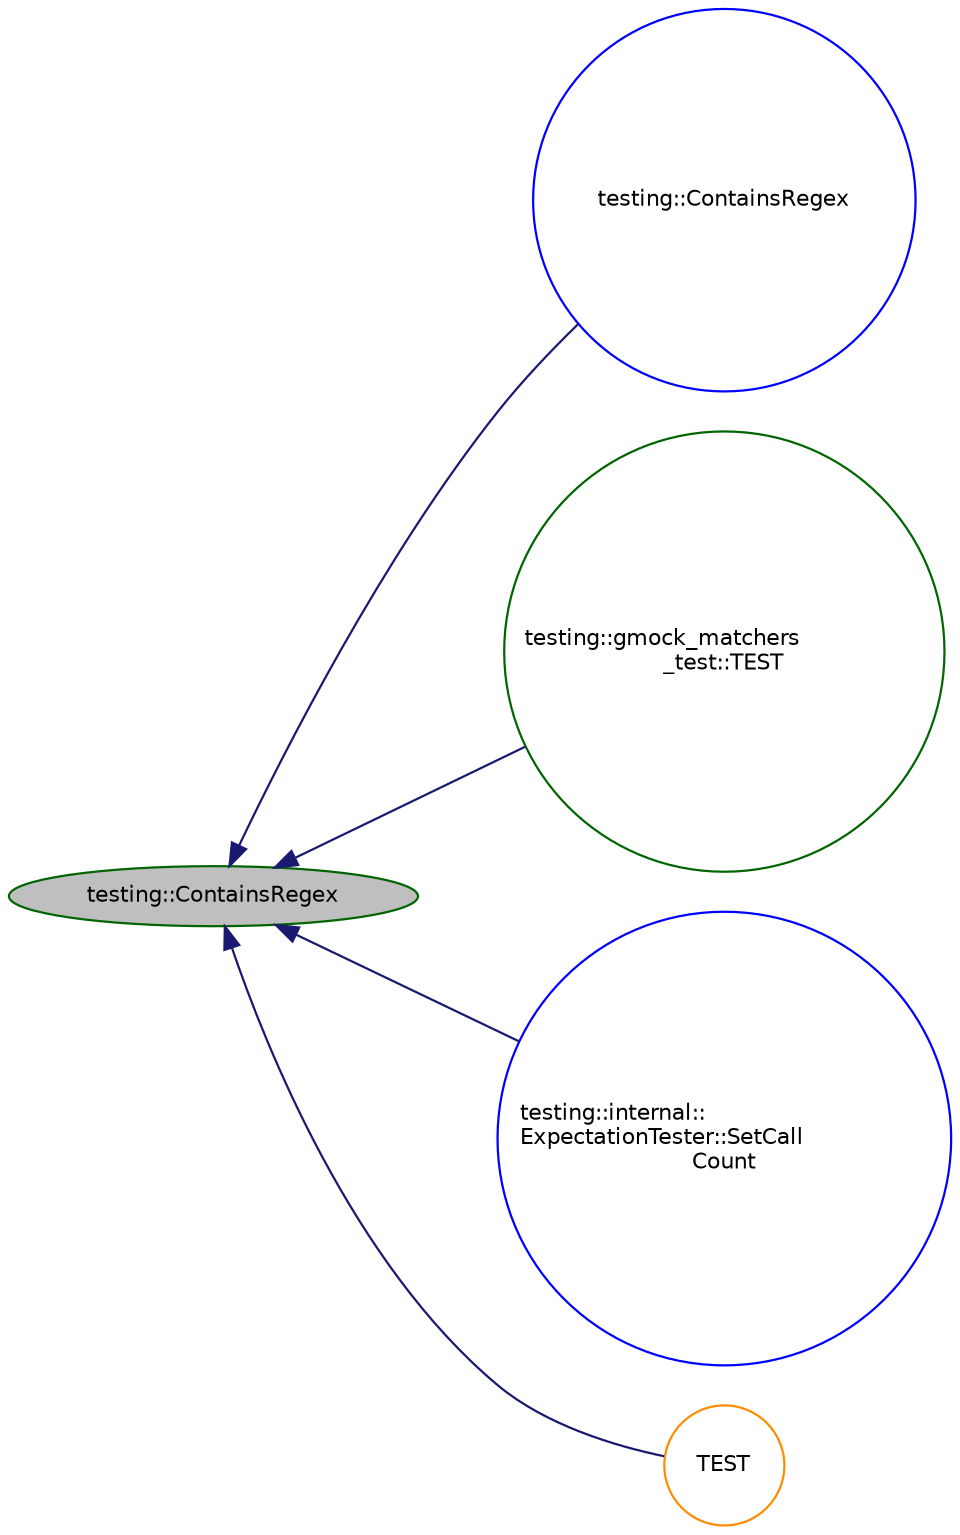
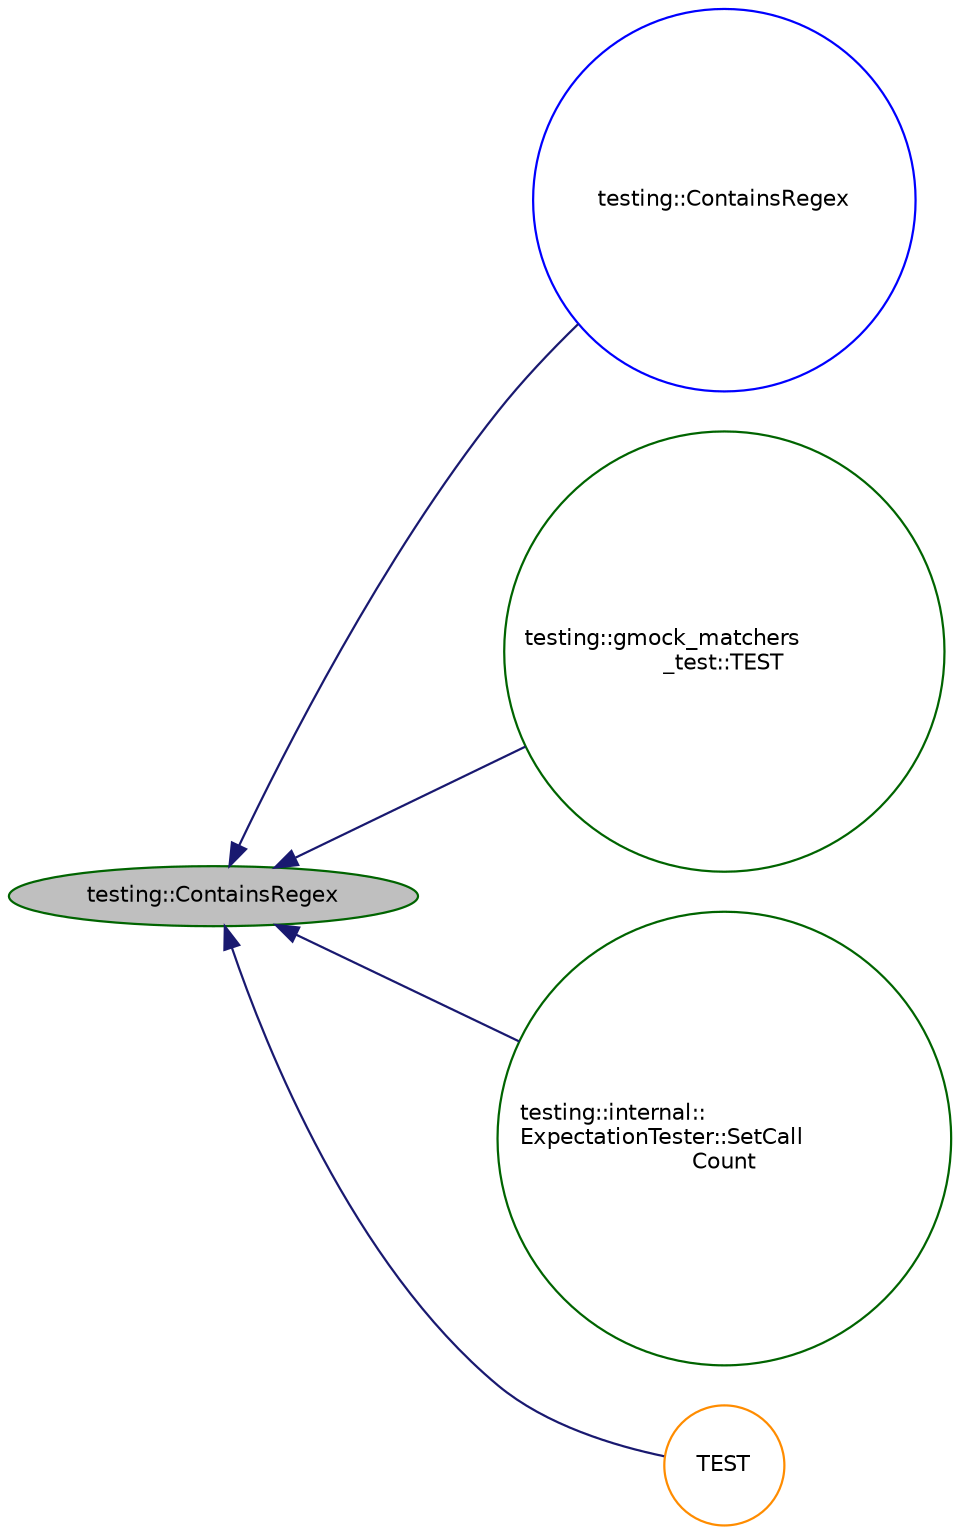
(724, 1139) -> (724, 1139)
